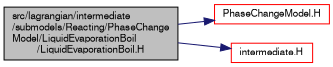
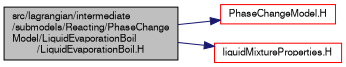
(272, 53) -> (278, 53)
